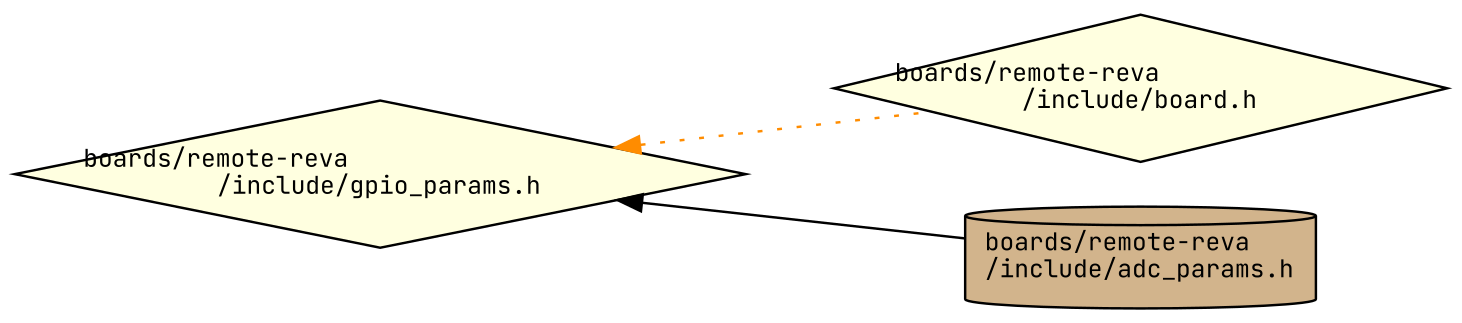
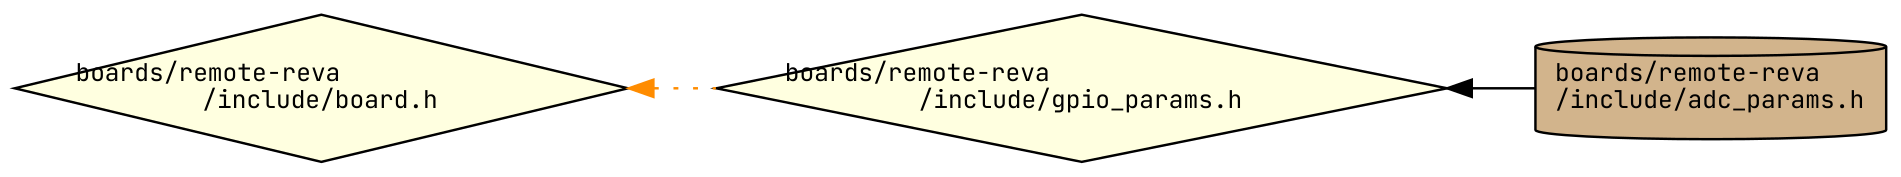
(786, 128) -> (685, 88)
